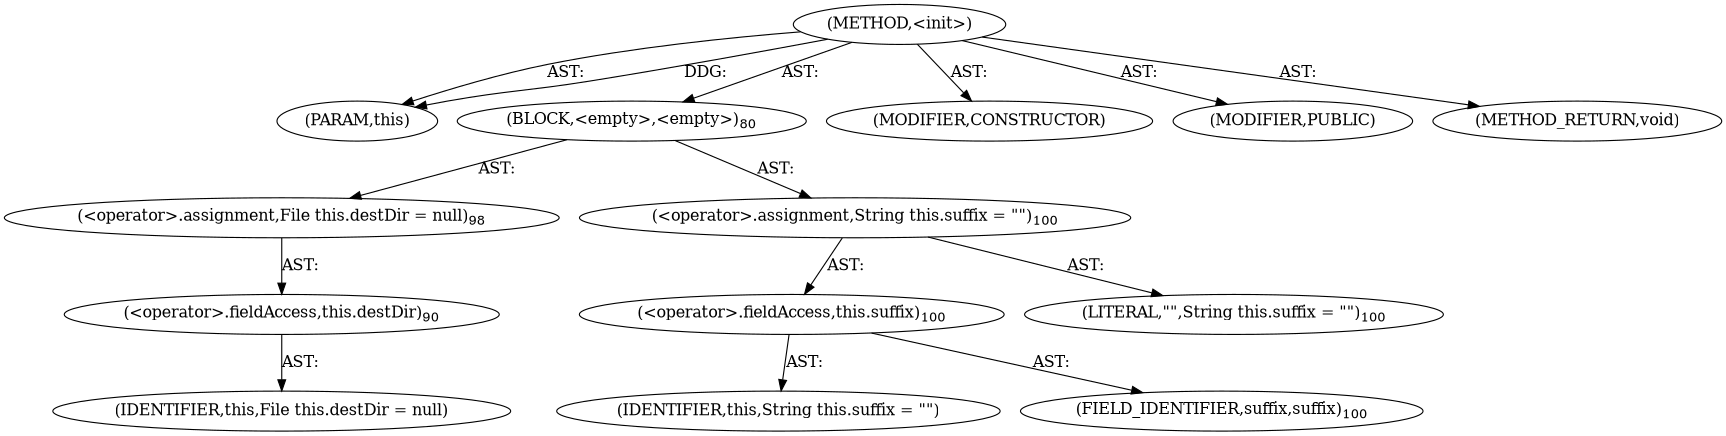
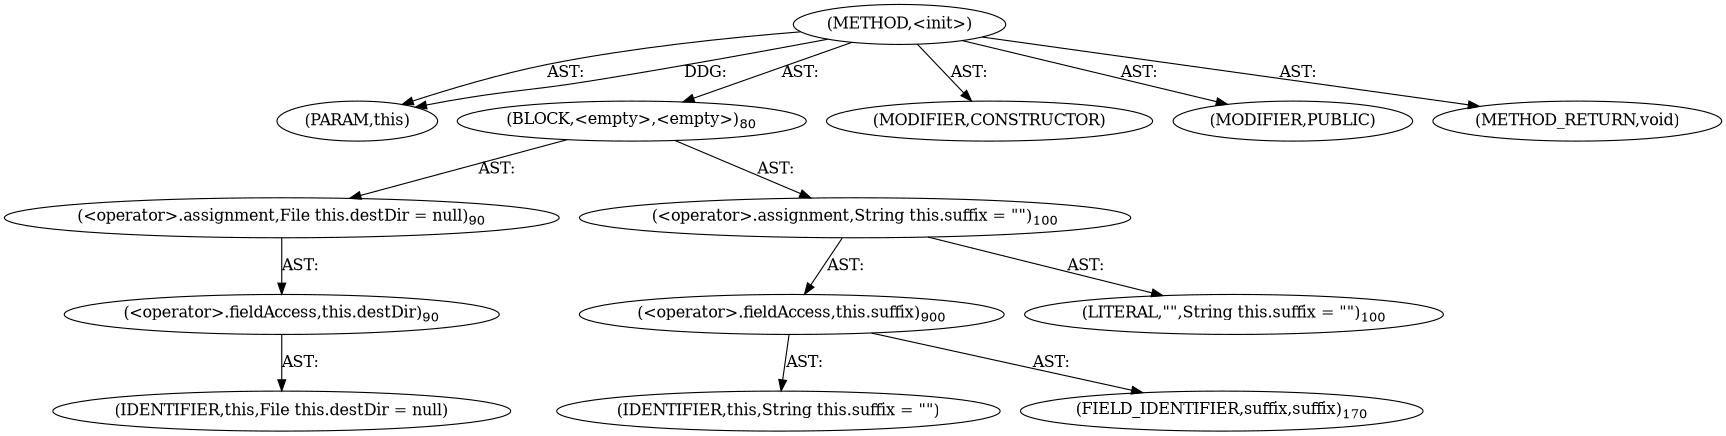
(477, 216) -> (477, 216)
(933, 313) -> (933, 313)
(1355, 409) -> (1355, 409)
